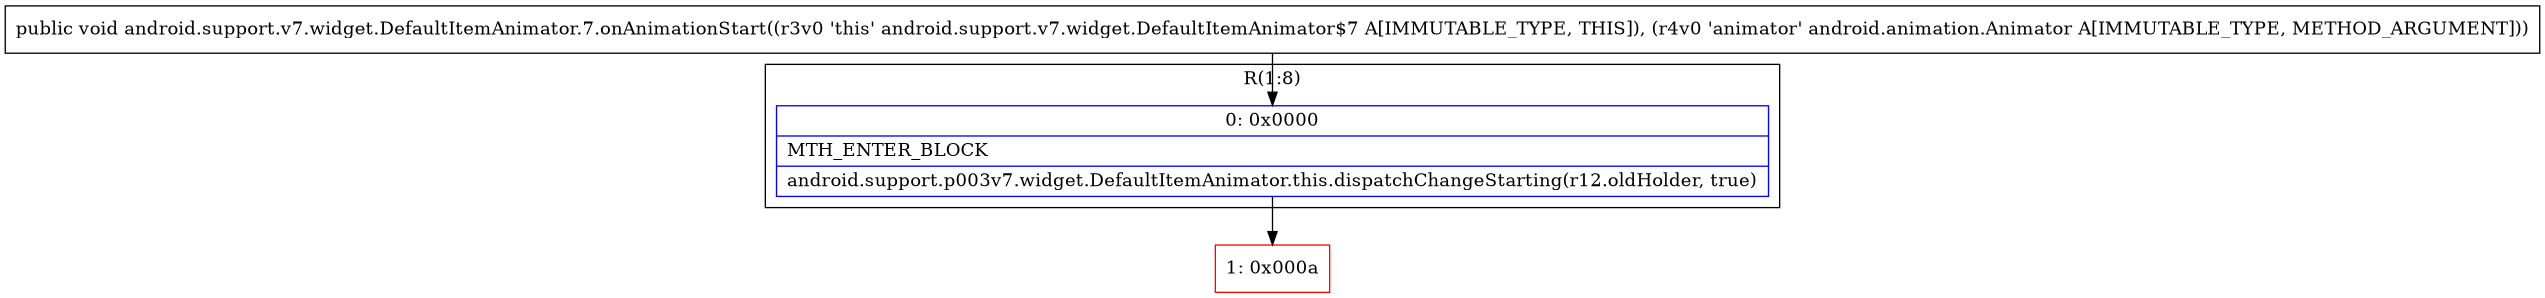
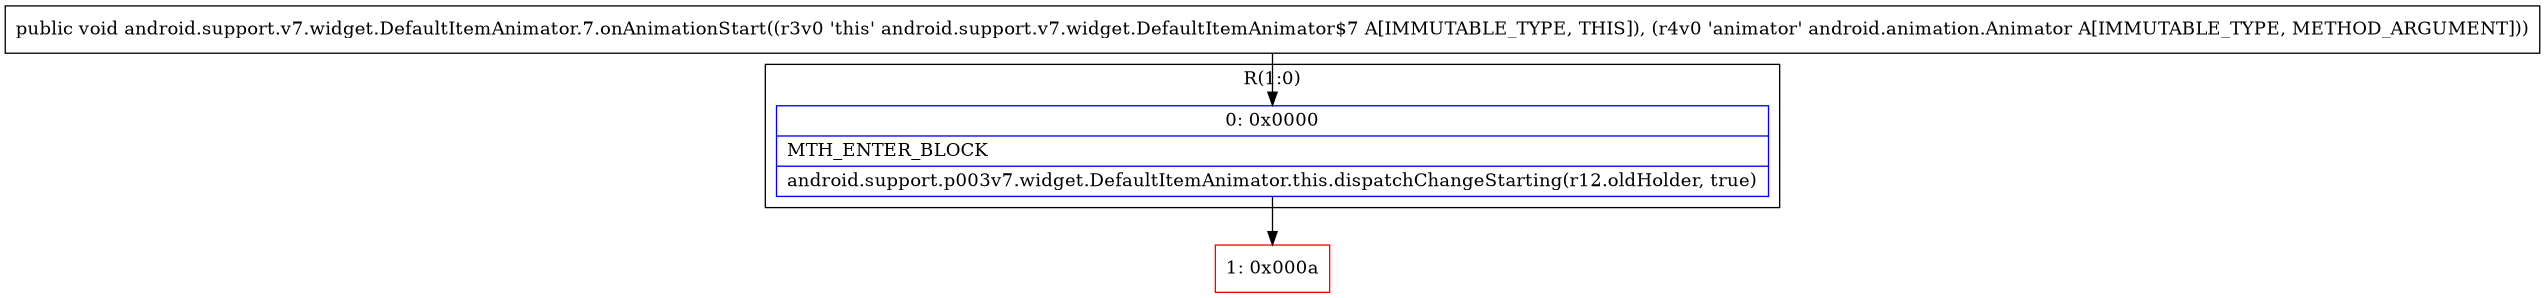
(1273, 79) -> (1273, 79)
